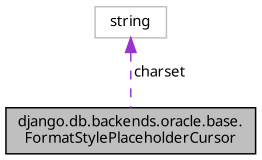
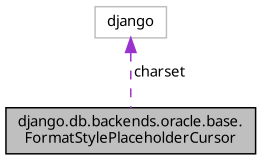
(131, 22) -> (131, 22)
